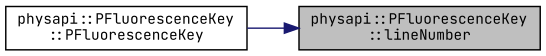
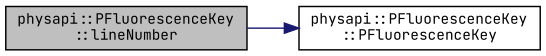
(266, 28) -> (266, 28)
